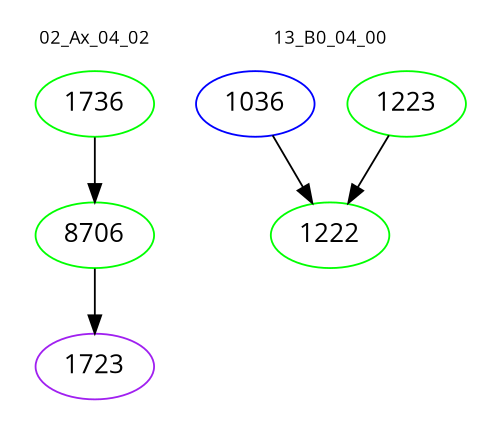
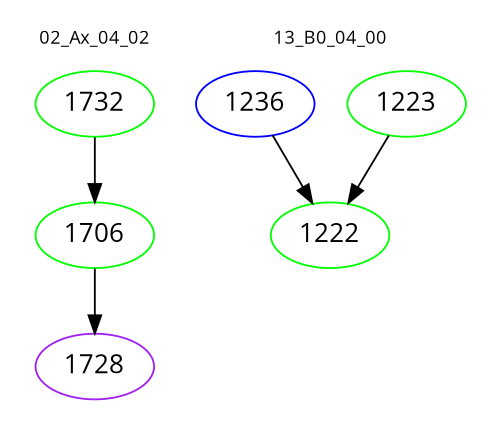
(95, 104) -> (95, 104)
(255, 104) -> (255, 104)
(95, 235) -> (95, 235)
(95, 367) -> (95, 367)
